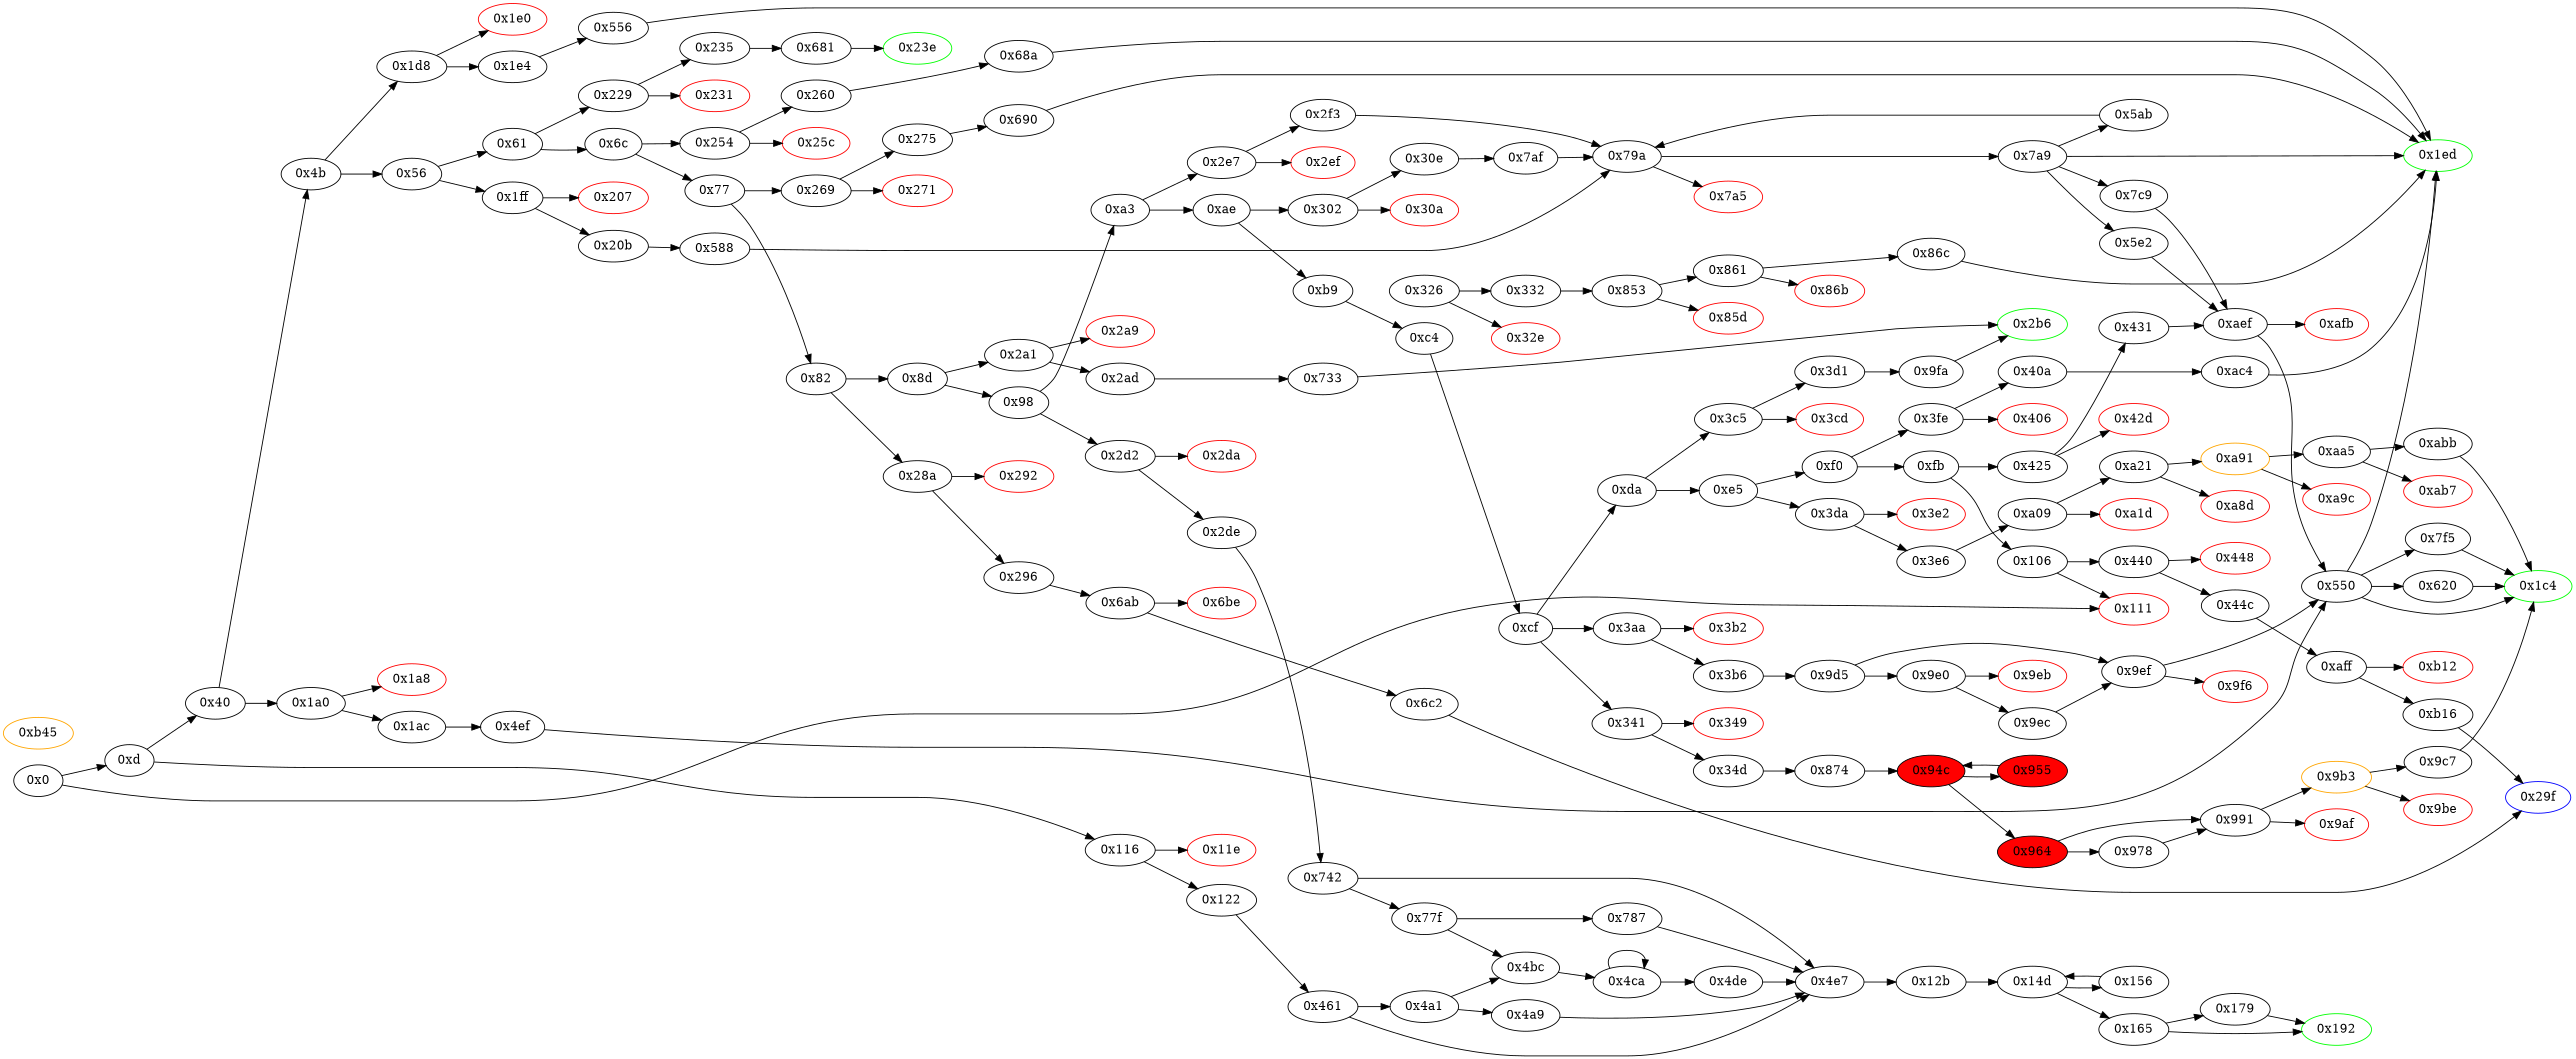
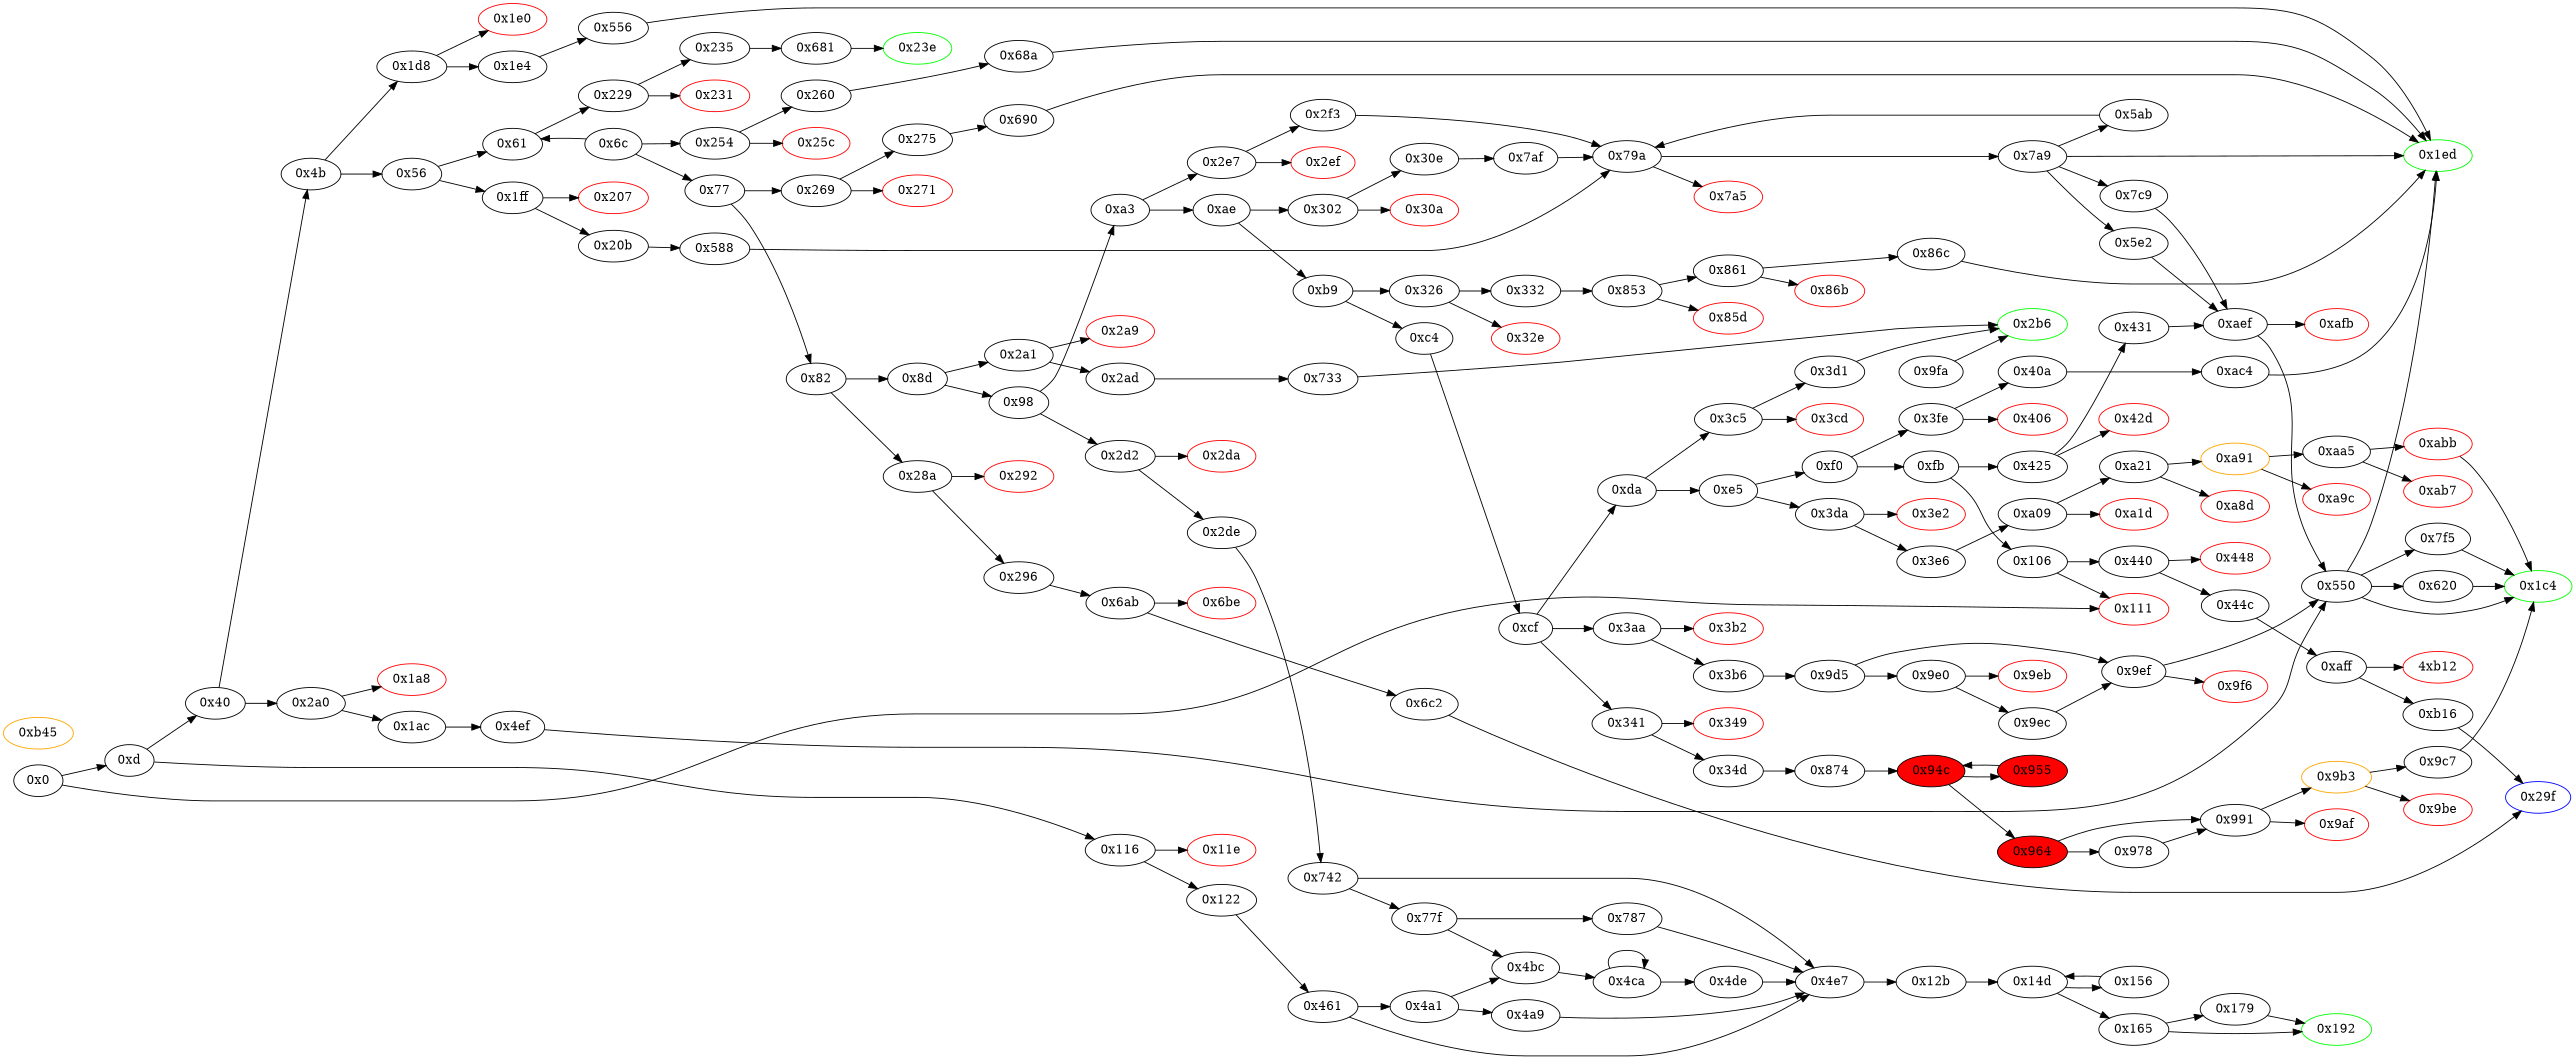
(559, 150) -> (568, 138)
none -> (1366, 291)
(1877, 372) -> (1922, 342)
(2438, 444) -> (2438, 444)
(2438, 667) -> (2438, 667)
(311, 703) -> (311, 703)
